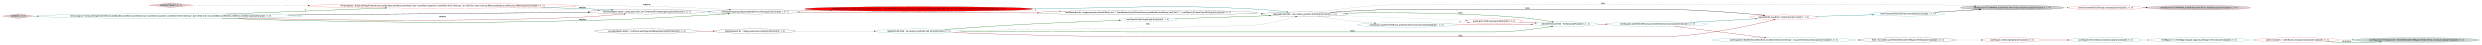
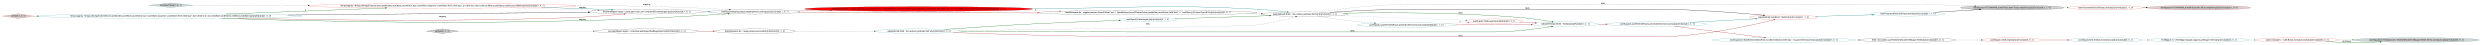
(171, 5) -> (171, 5)
none -> (442, 31)
